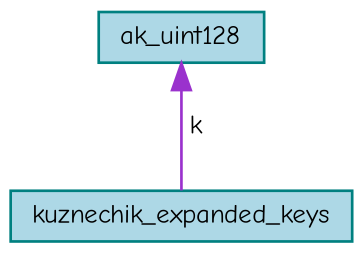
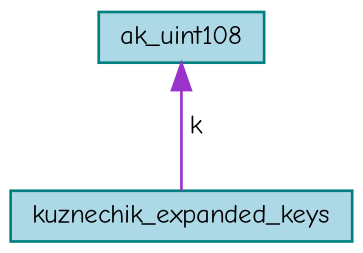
(181, 37) -> (181, 37)
